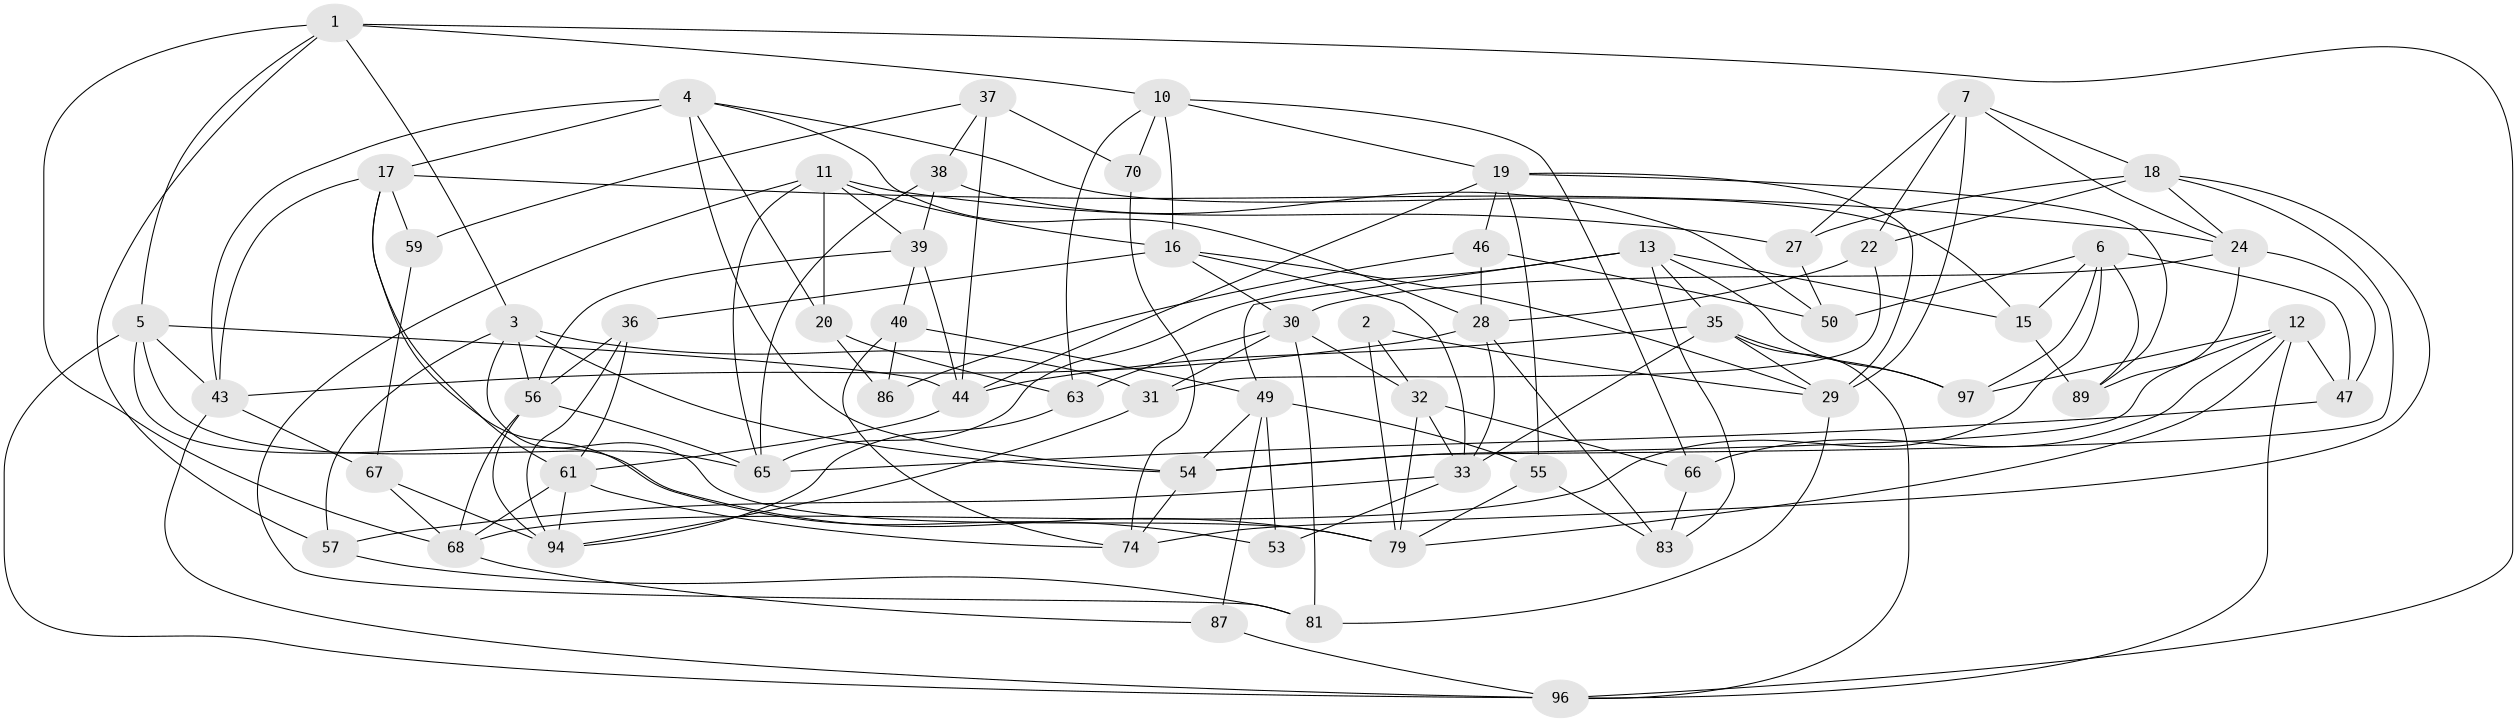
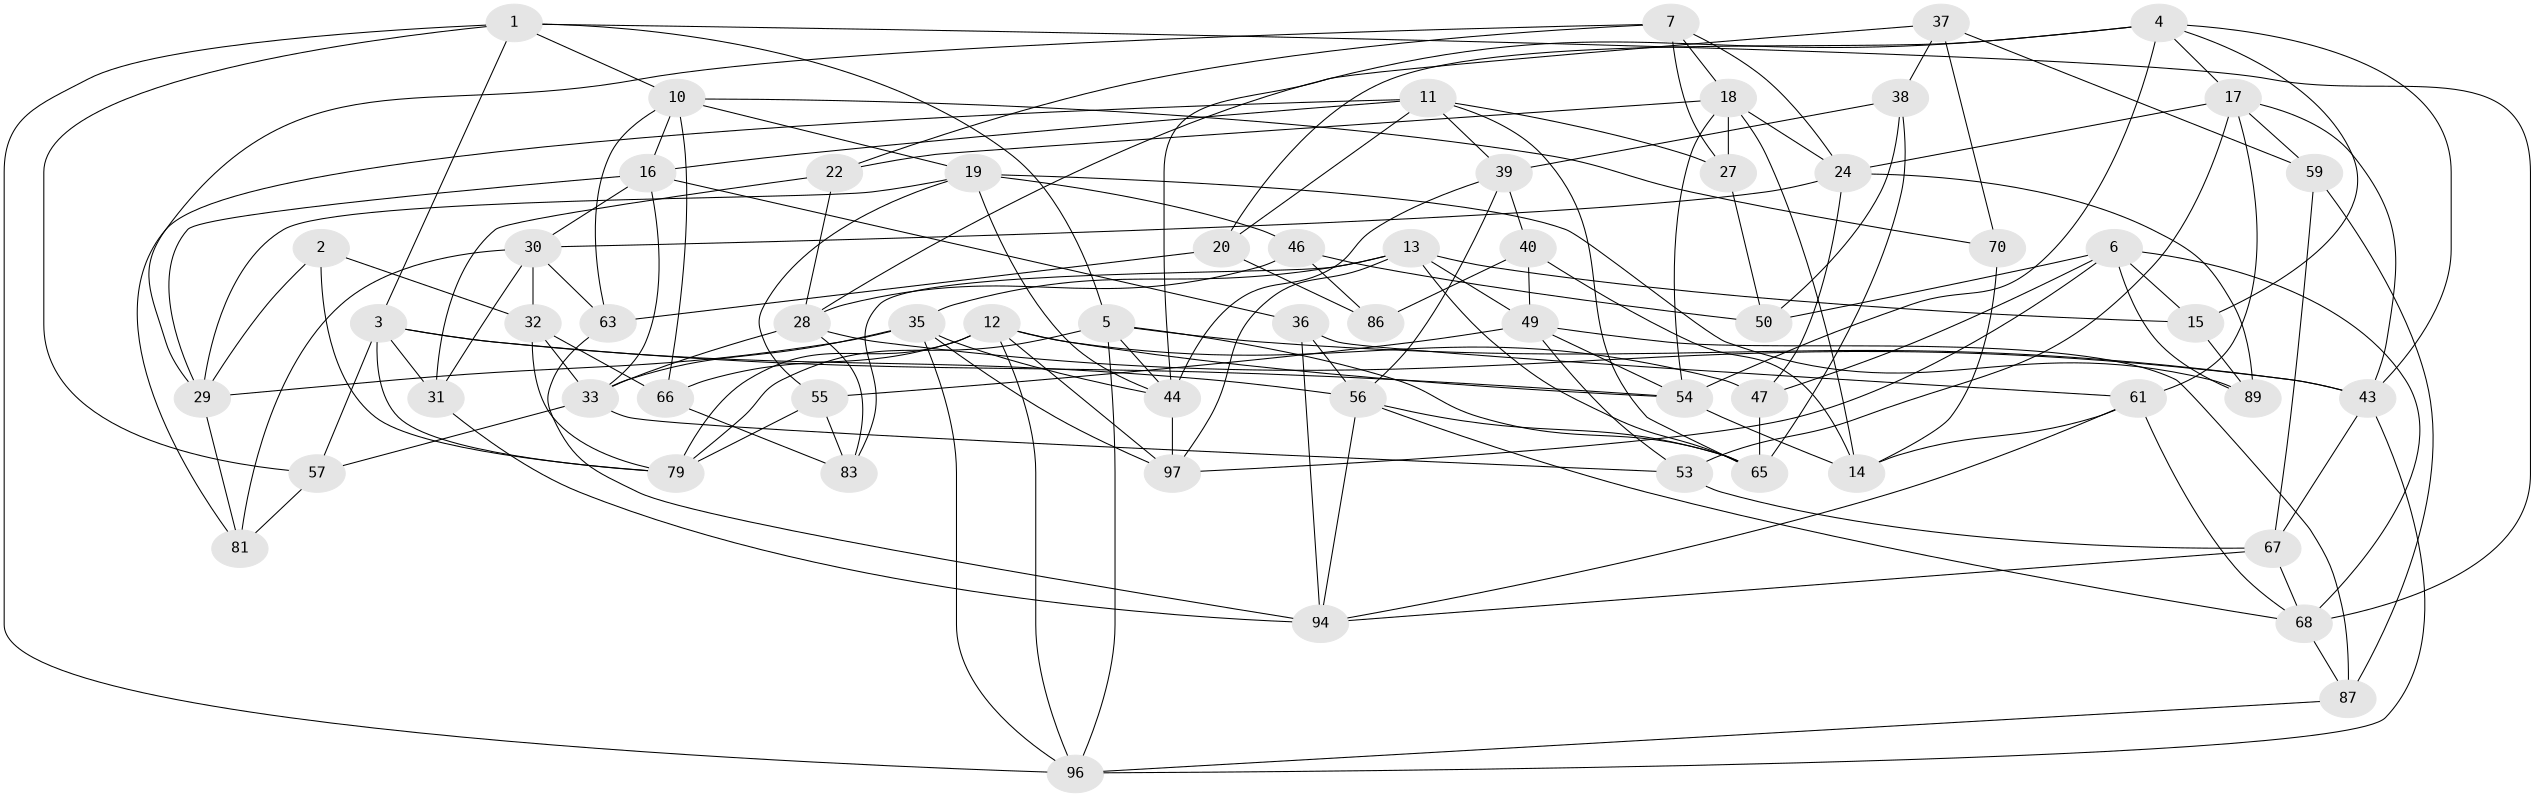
none -> (2433, 430)
(769, 446) -> (1172, 436)
none -> (1973, 536)
(1131, 549) -> (1857, 474)
